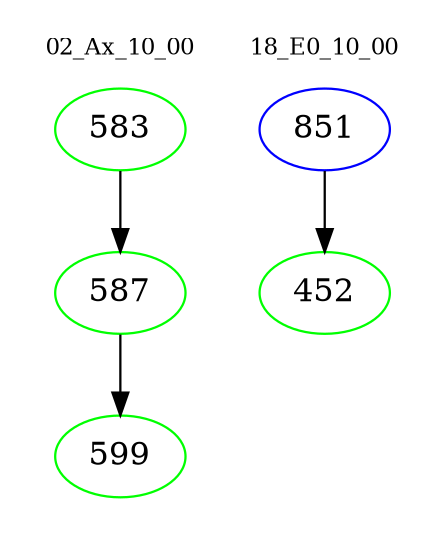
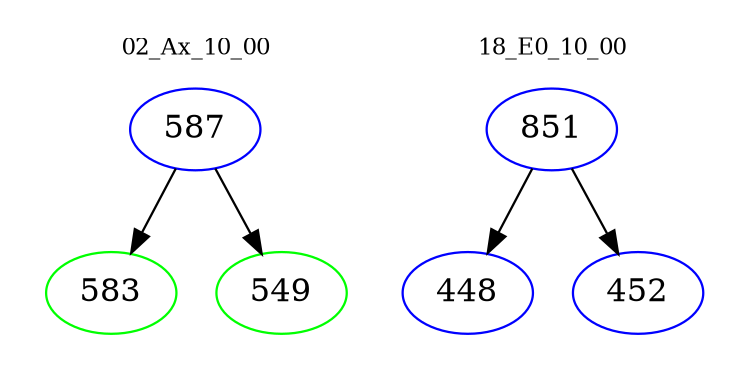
(120, 200) -> (159, 201)
(120, 293) -> (195, 129)
(325, 293) -> (638, 293)
none -> (468, 293)
(120, 456) -> (282, 293)
